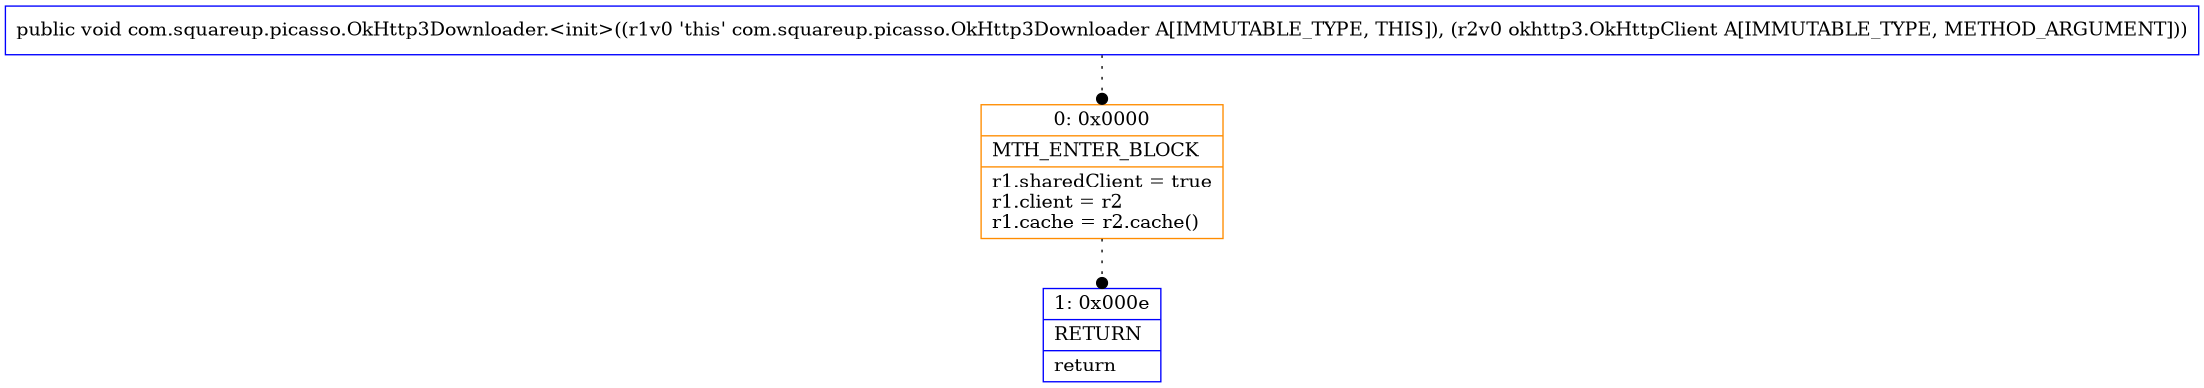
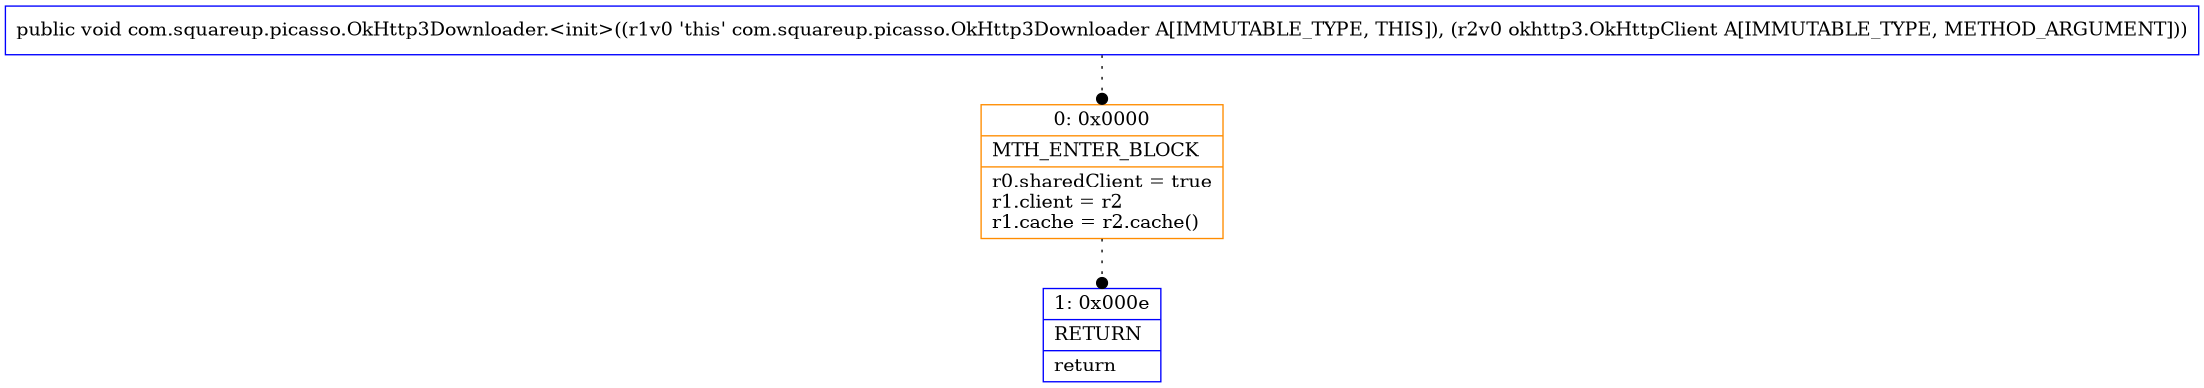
(1102, 182) -> (1102, 182)
